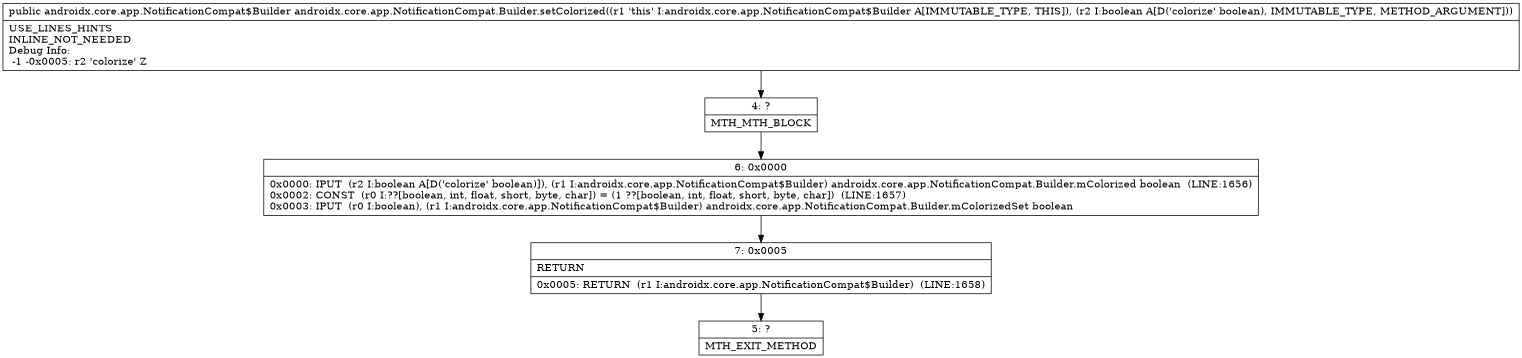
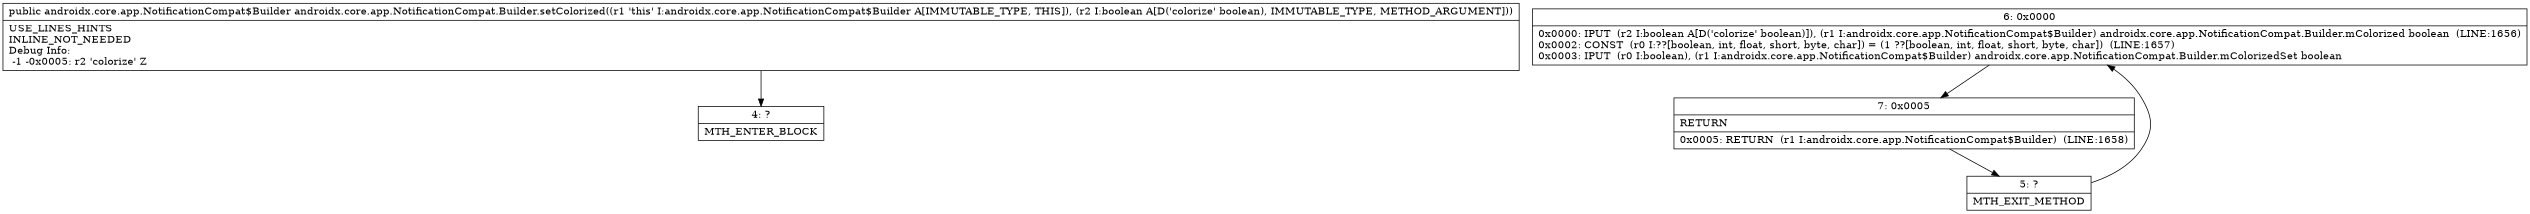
(761, 123) -> (761, 132)
(761, 142) -> (2149, 134)
